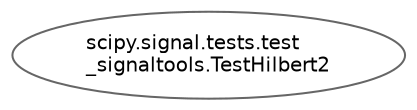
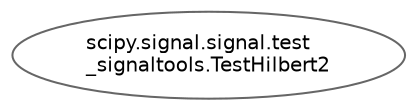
(209, 55) -> (209, 55)
